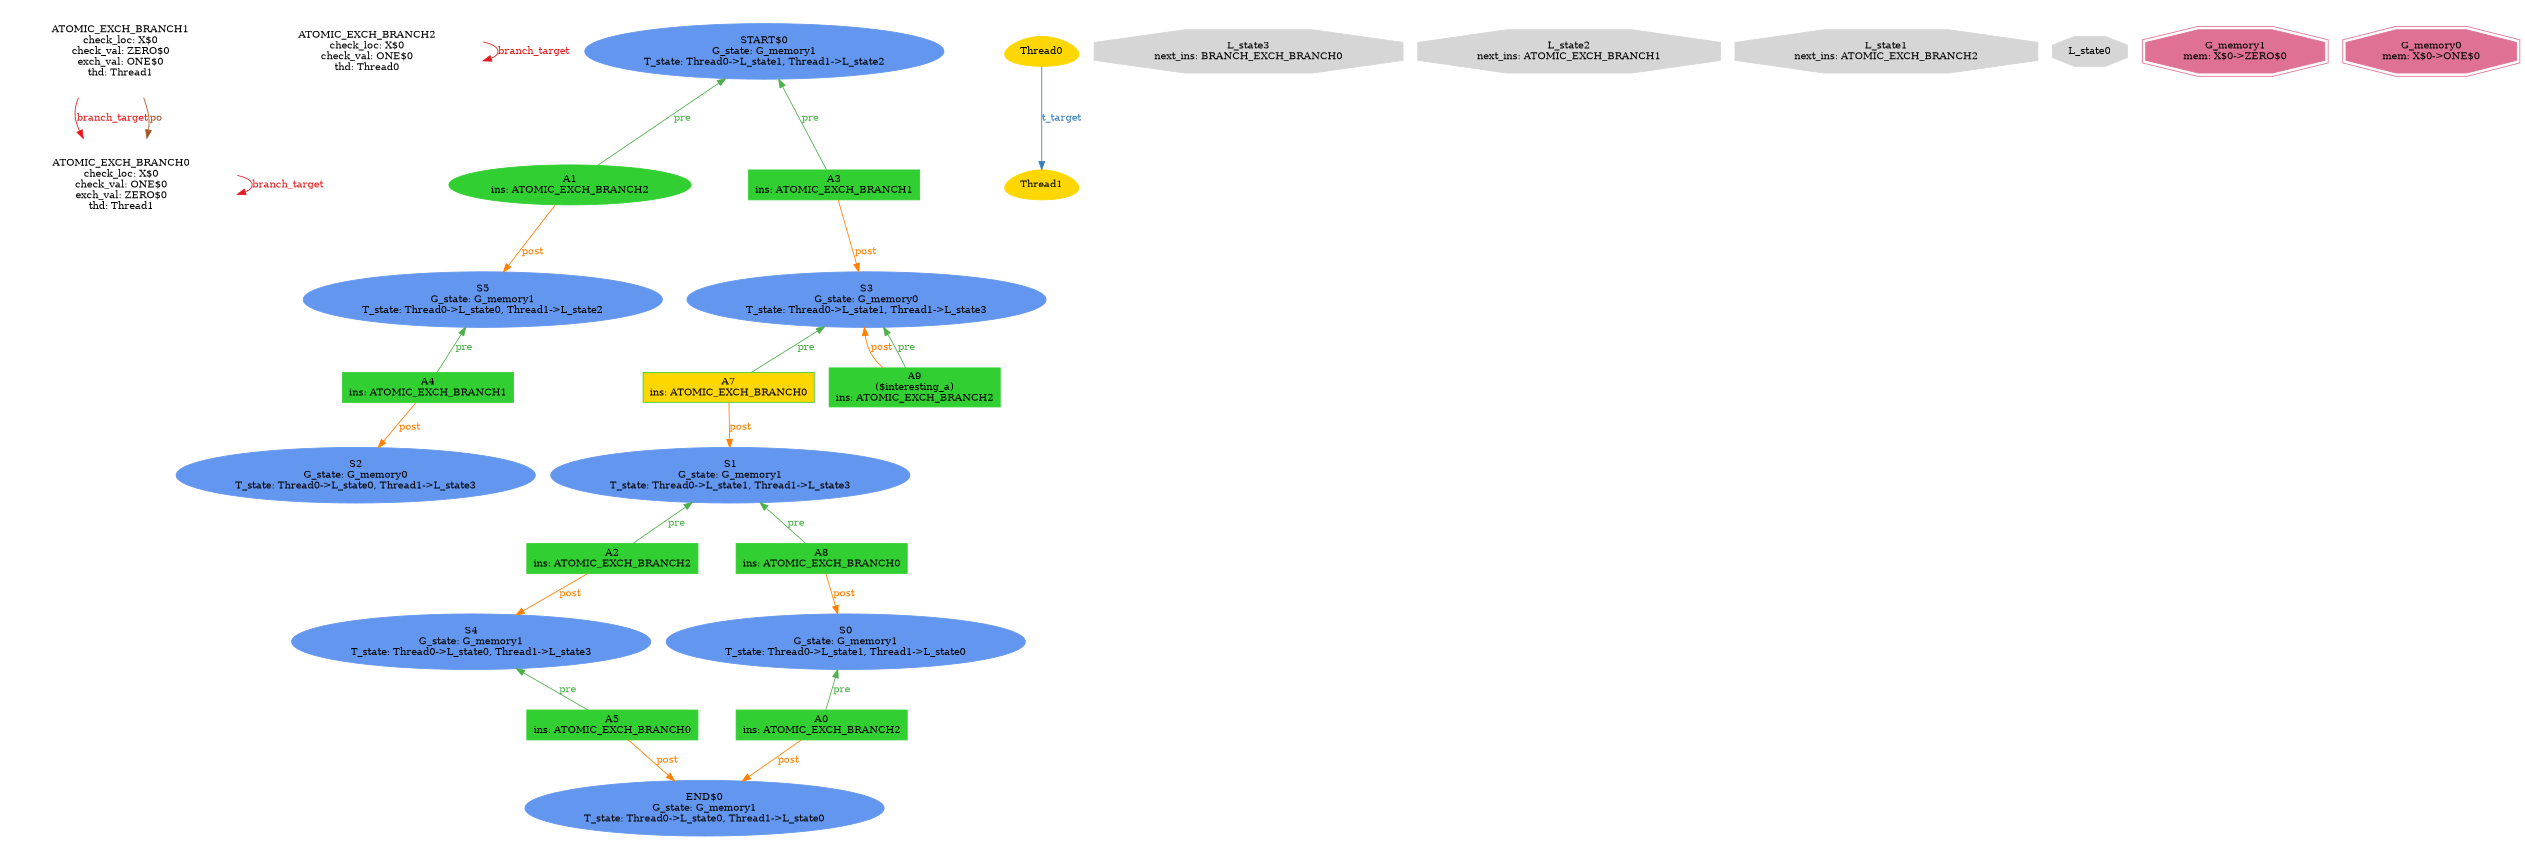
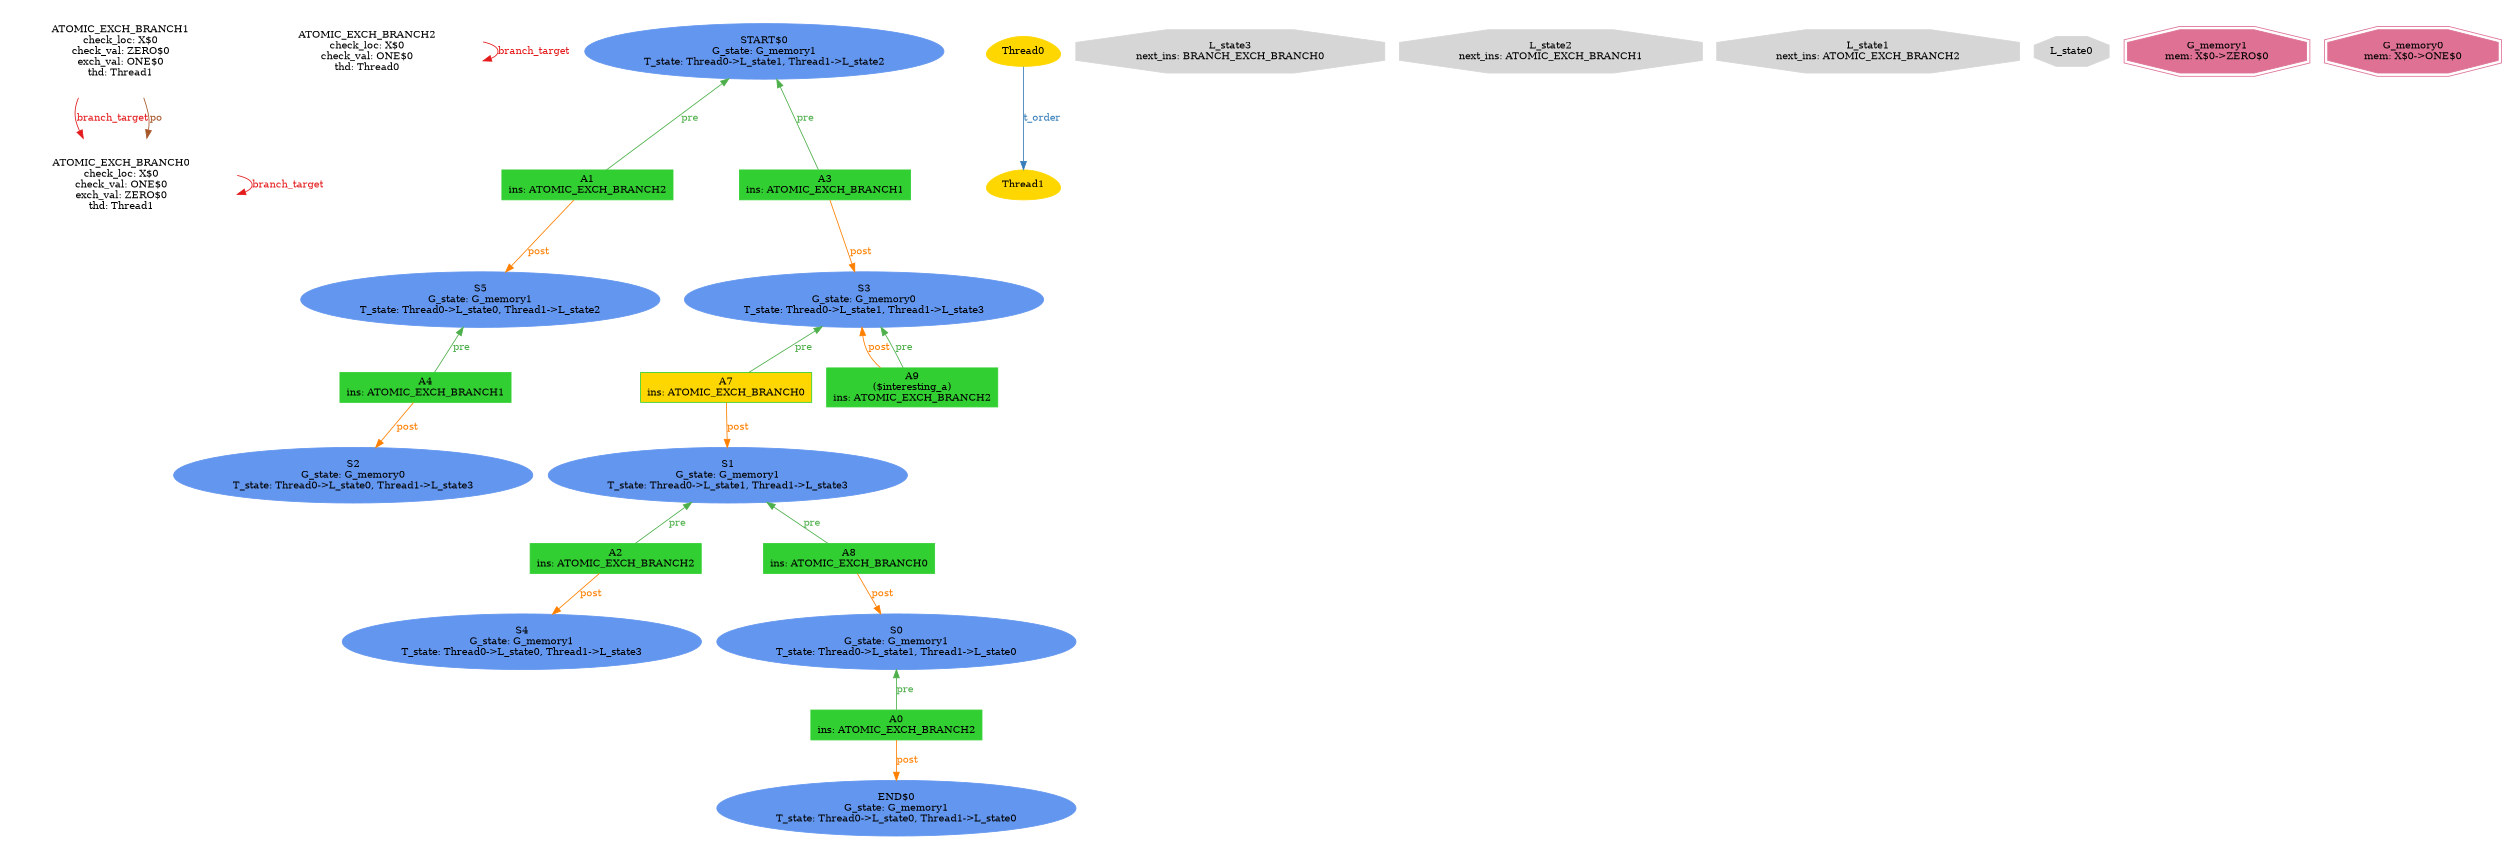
(1062, 118) -> (1042, 118)
(570, 185) -> (587, 185)
(612, 725) -> none
